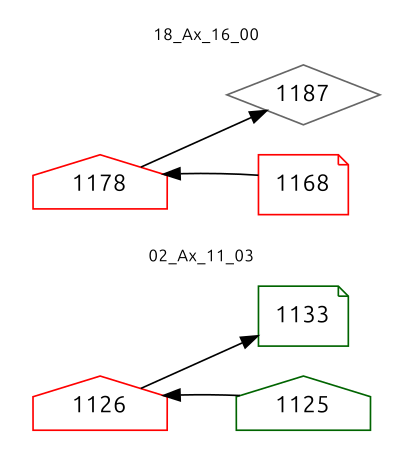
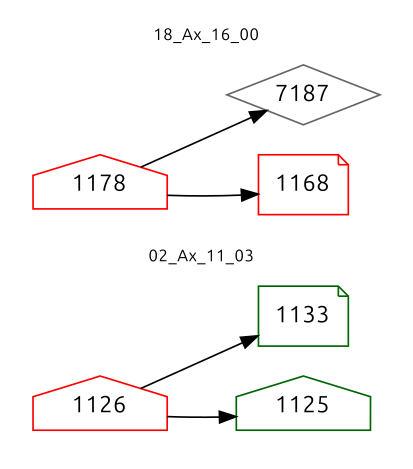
(303, 95) -> (303, 95)
(219, 174) -> (204, 196)
(210, 395) -> (193, 417)
